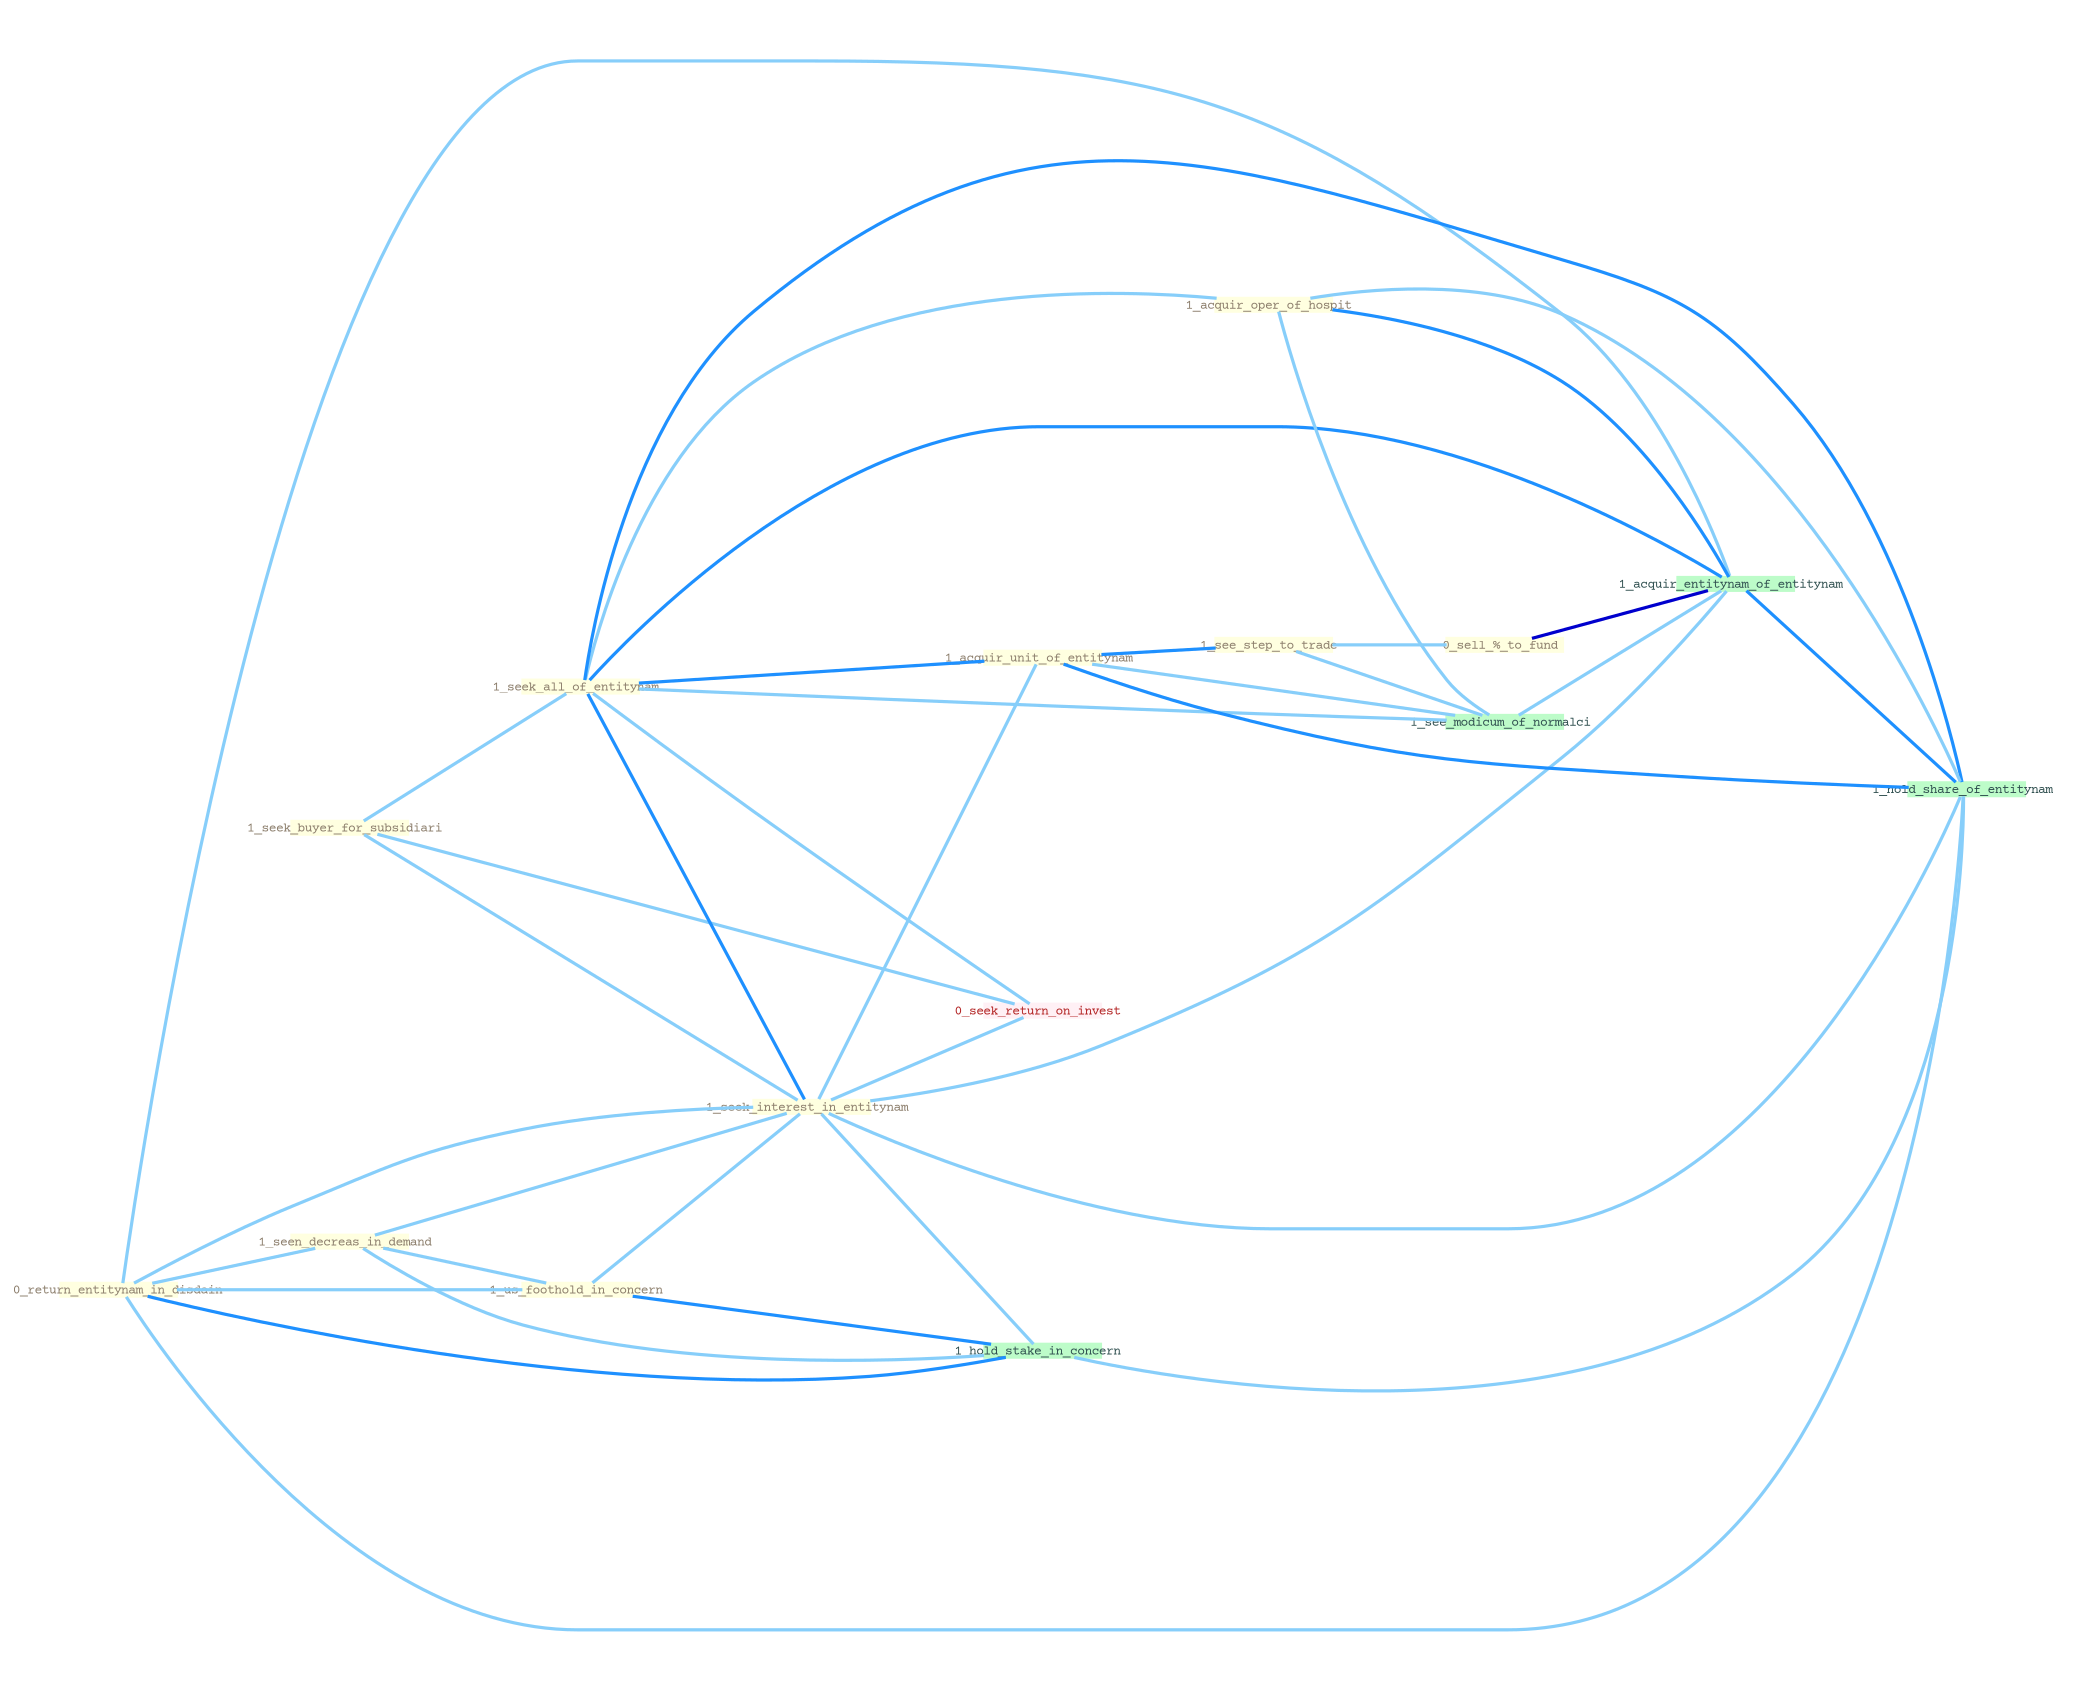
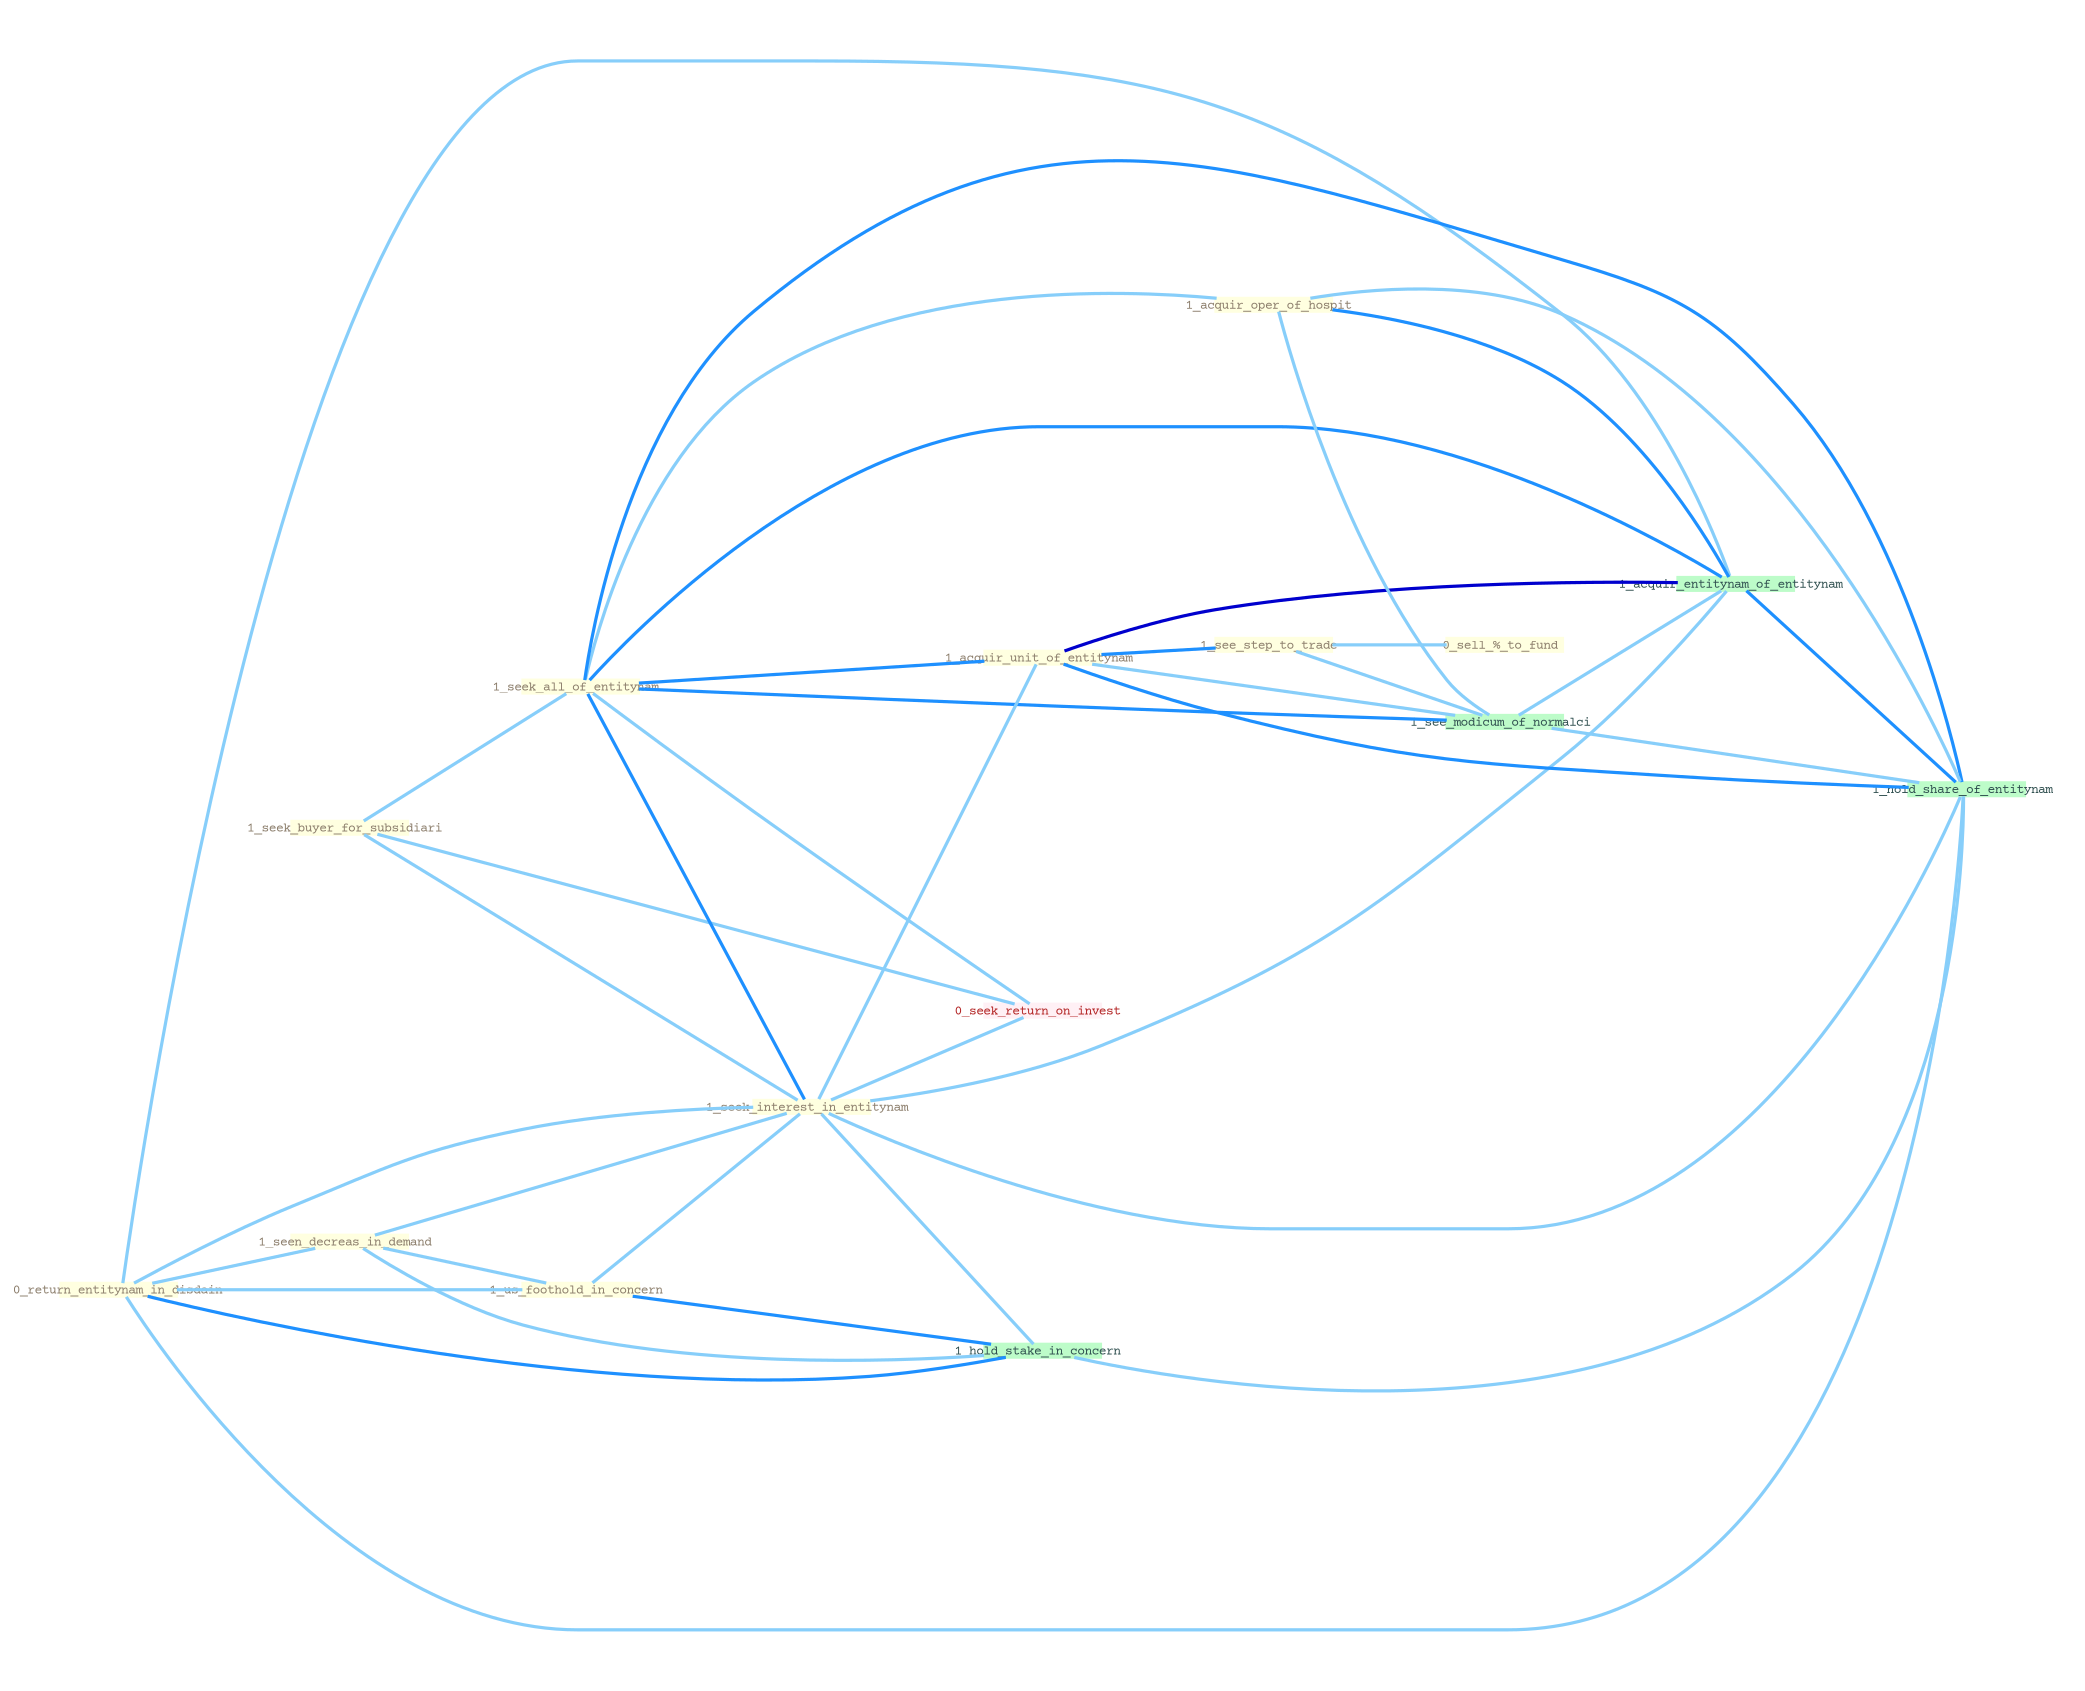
(1620, 614) -> (1352, 593)
(1043, 706) -> (1043, 706)
none -> (1735, 756)
